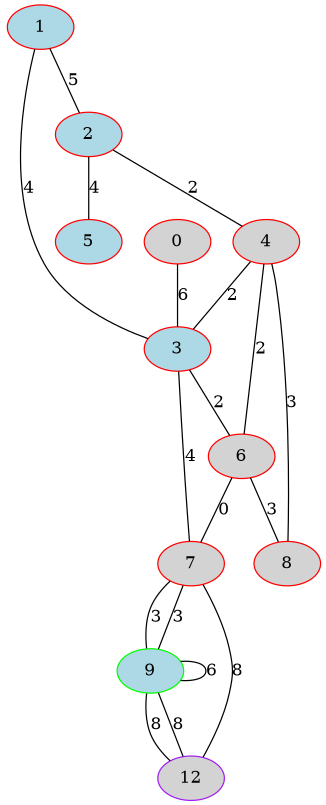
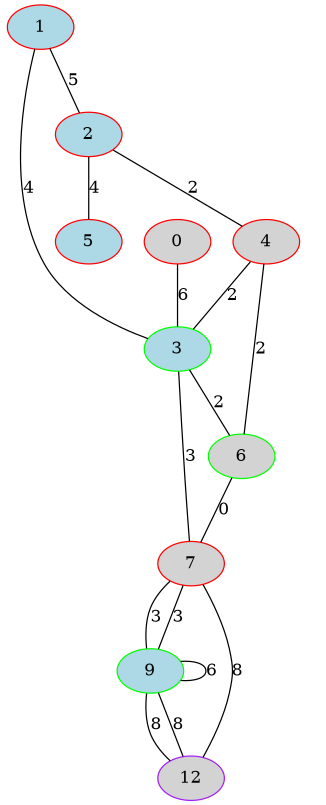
(178, 349) -> (178, 349)
(191, 456) -> (191, 456)
(242, 456) -> (242, 456)
(287, 564) -> none
